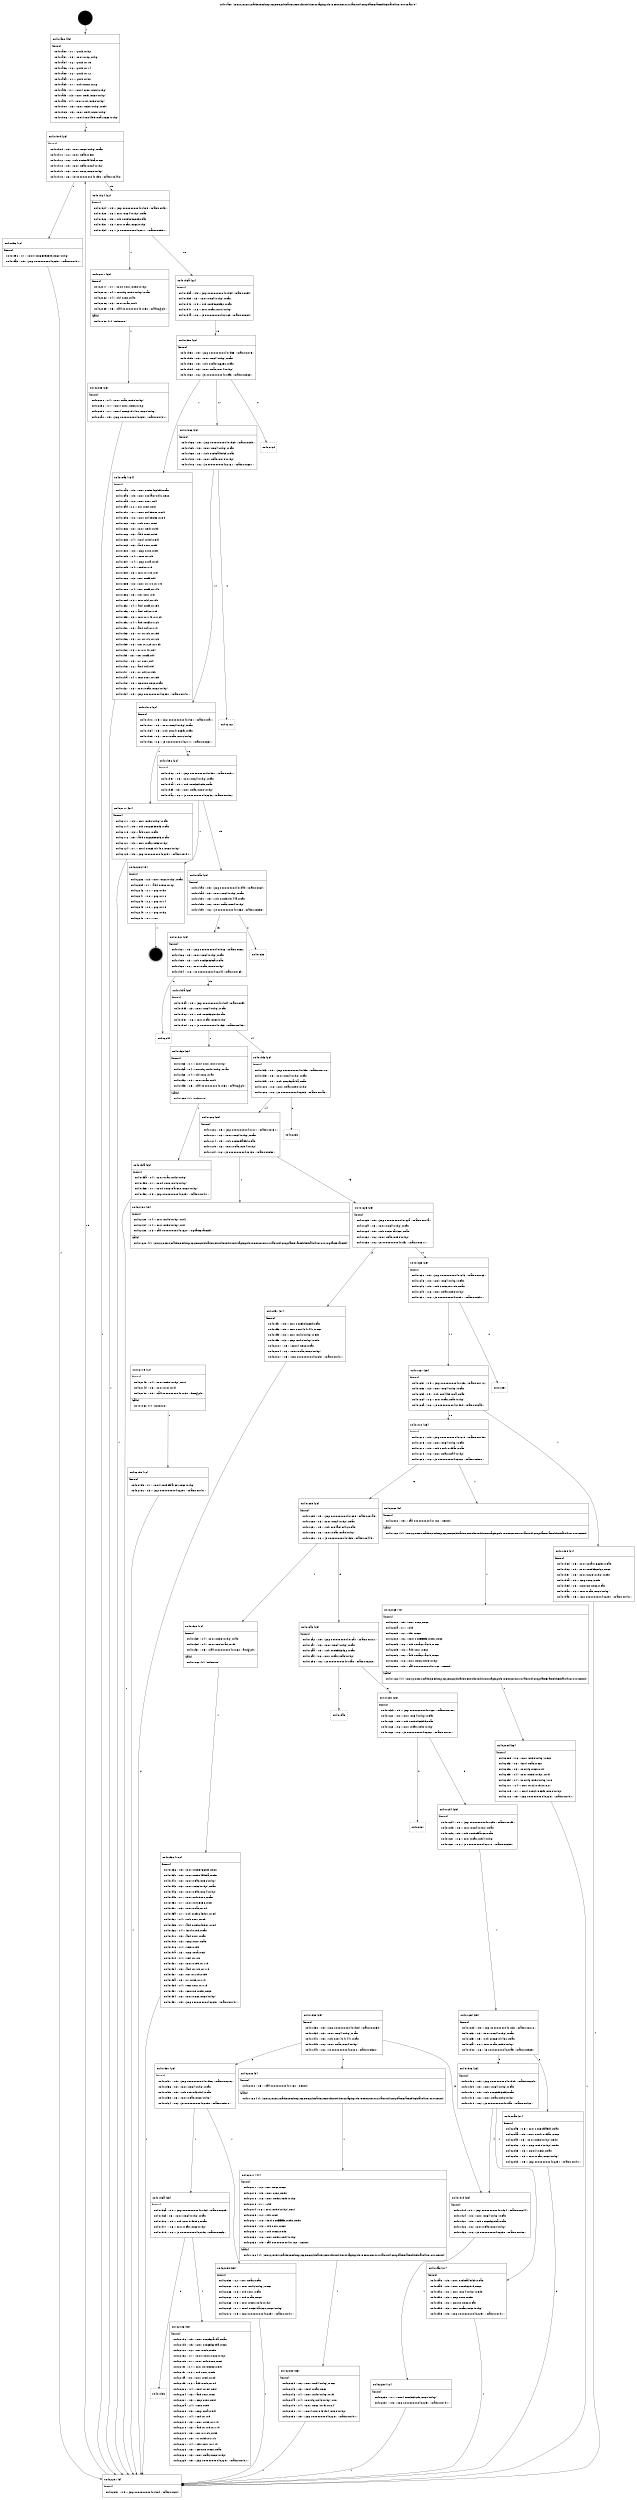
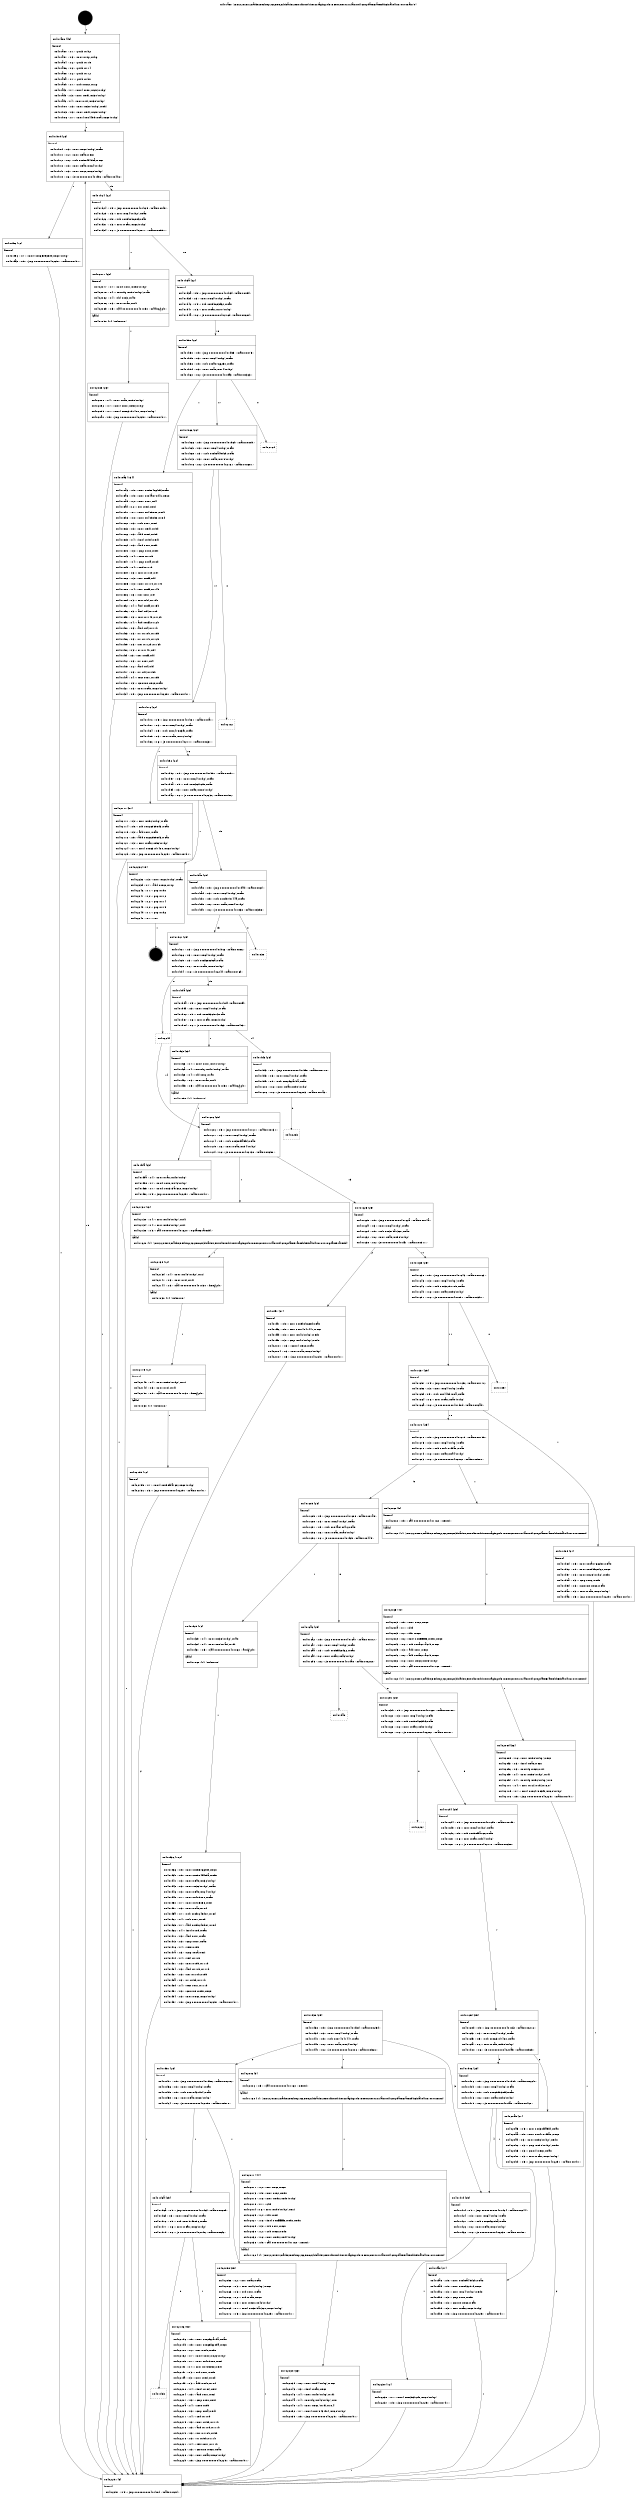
(266, 1104) -> (160, 1094)
none -> (186, 1280)
